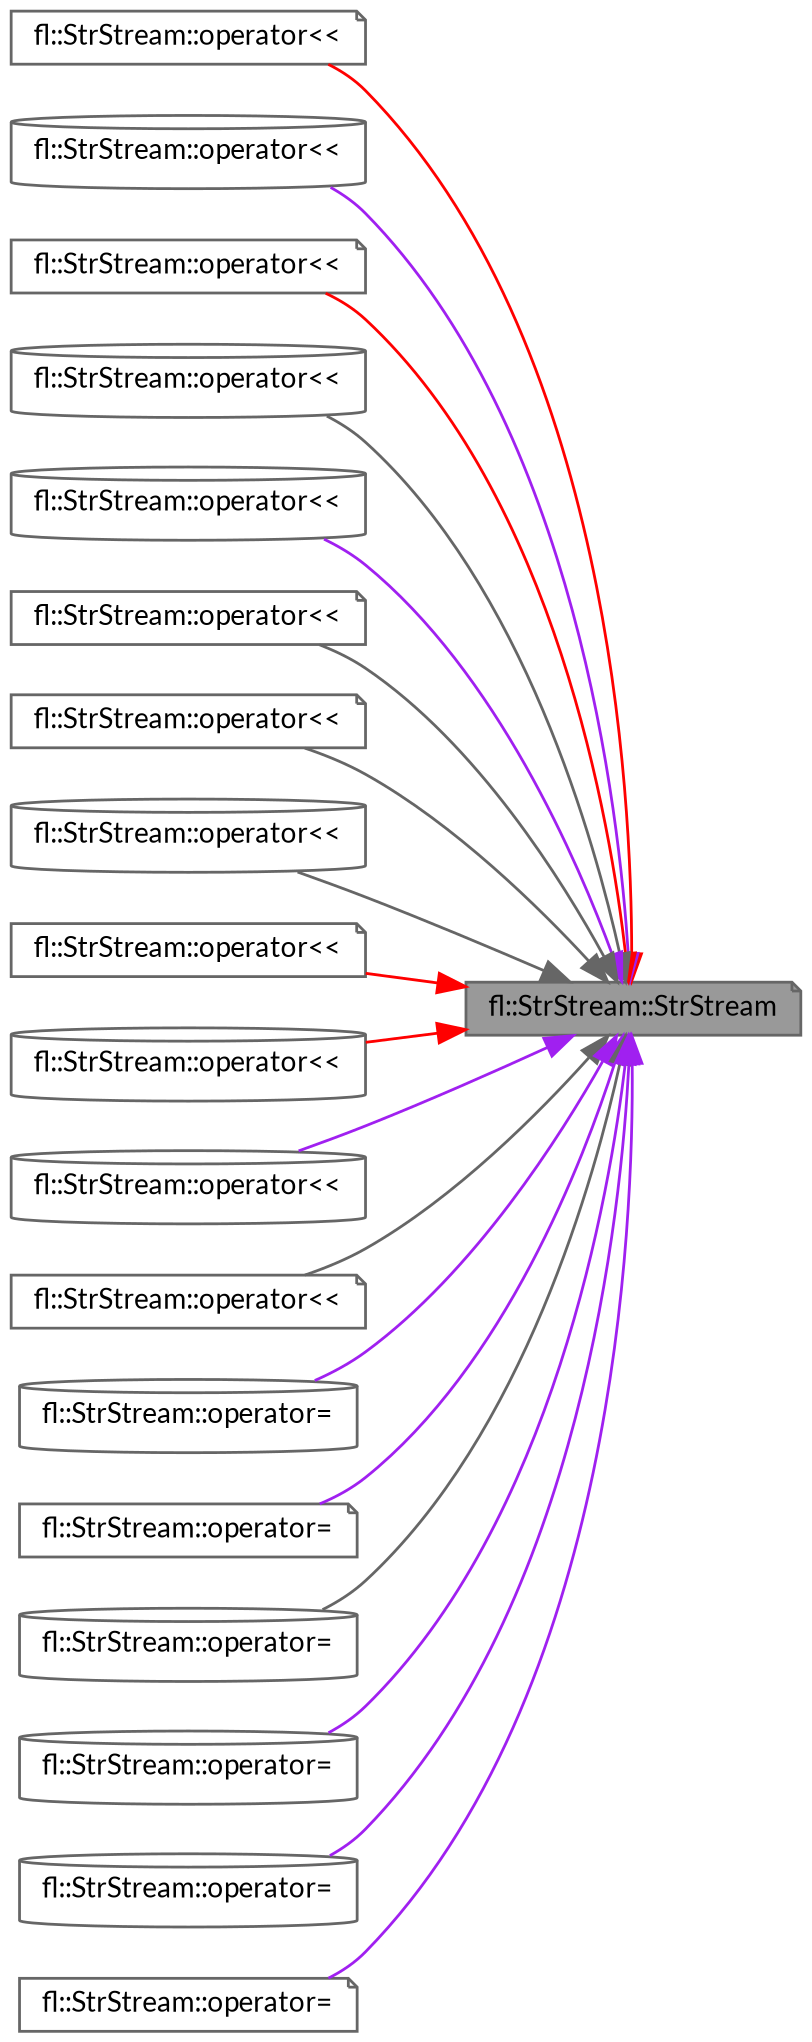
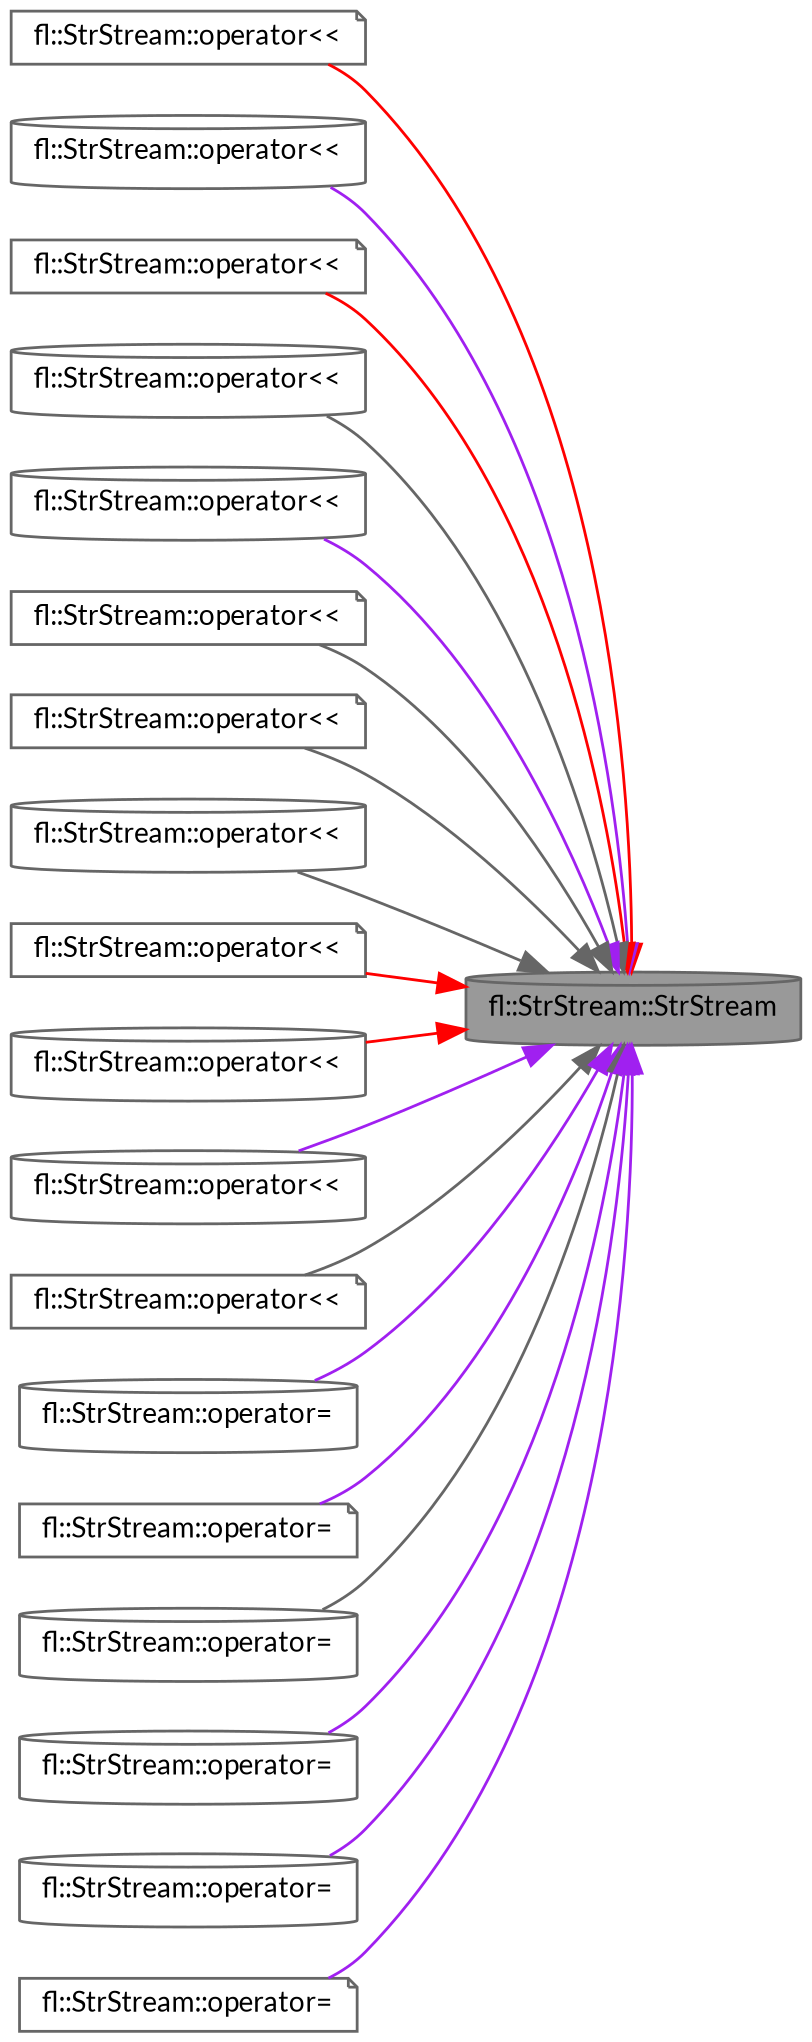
(633, 1009) -> (633, 1009)
